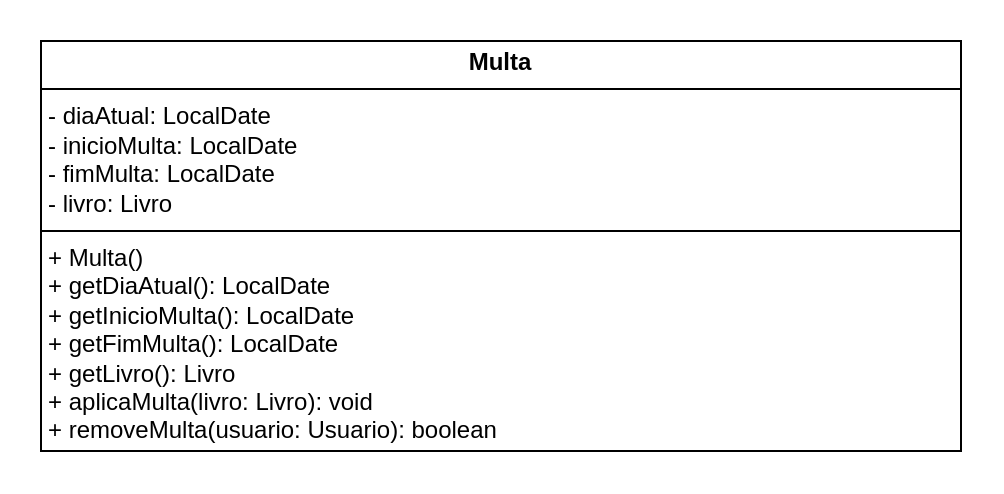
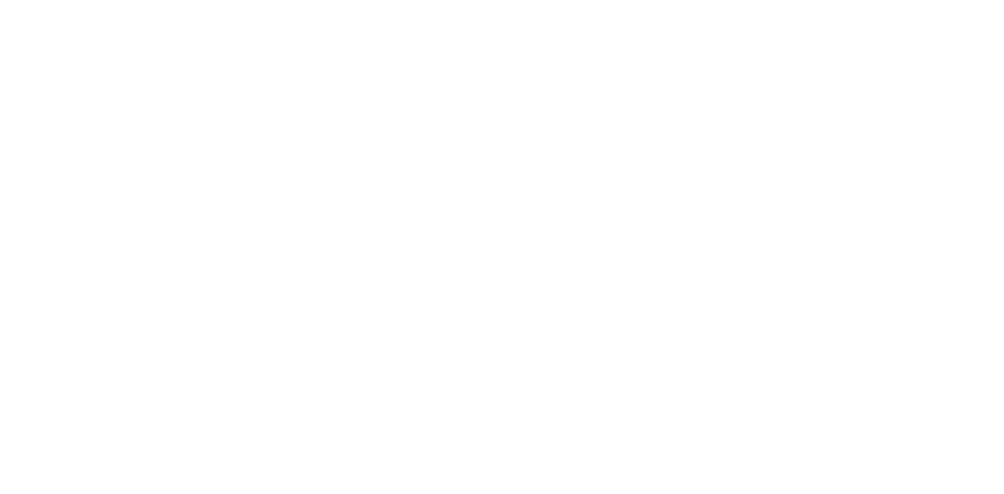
(501, 246) -> none
